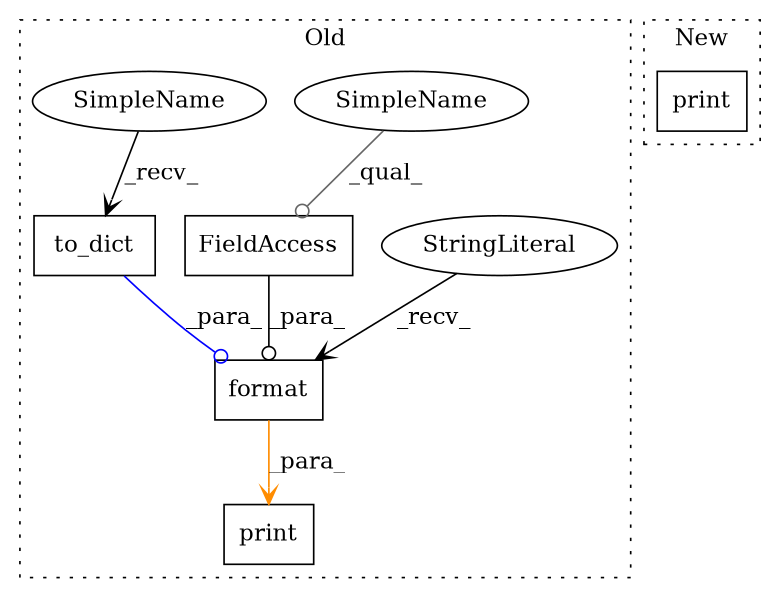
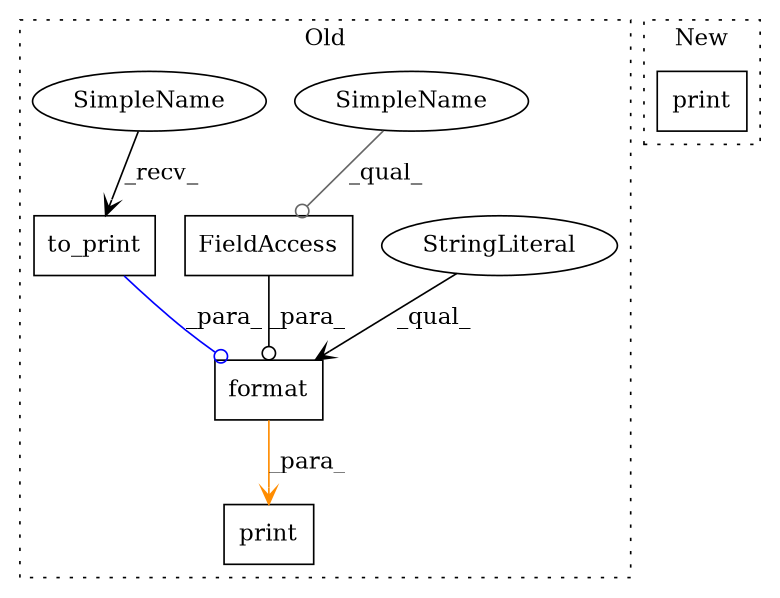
(95, 246) -> (95, 246)
(434, 318) -> (434, 318)
